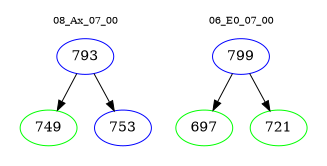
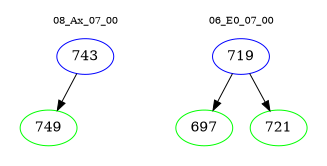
(85, 57) -> (85, 57)
(241, 57) -> (241, 57)
(123, 128) -> none
